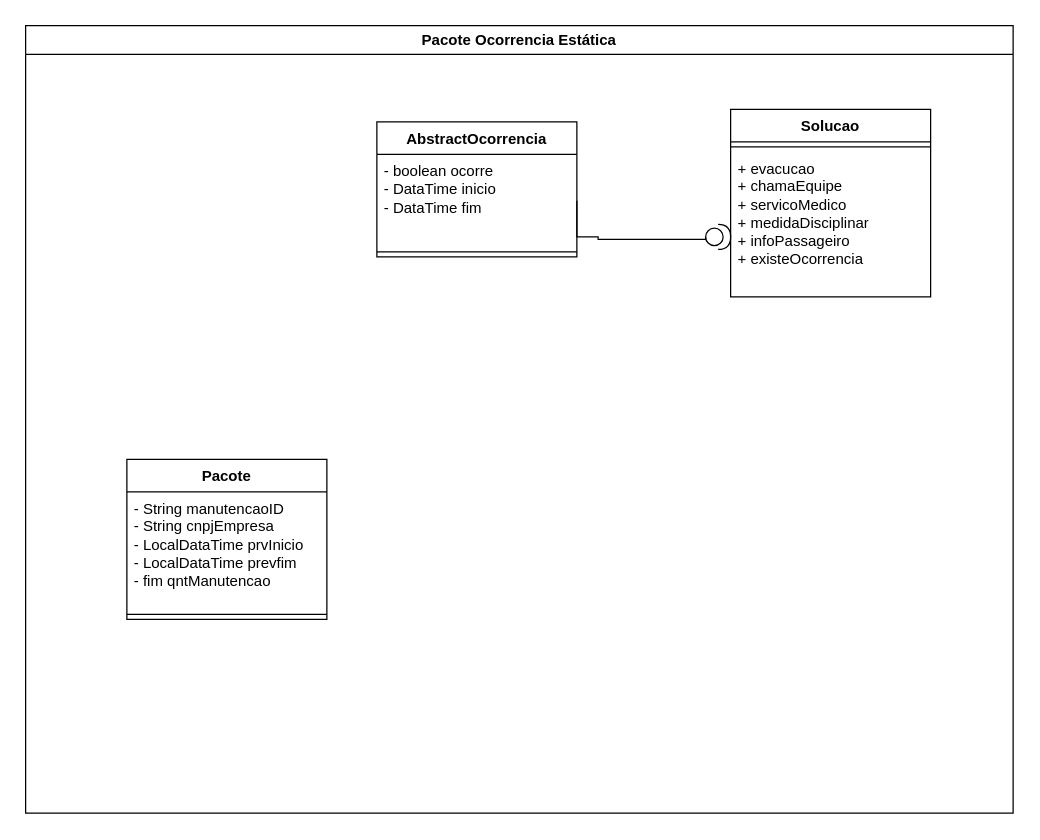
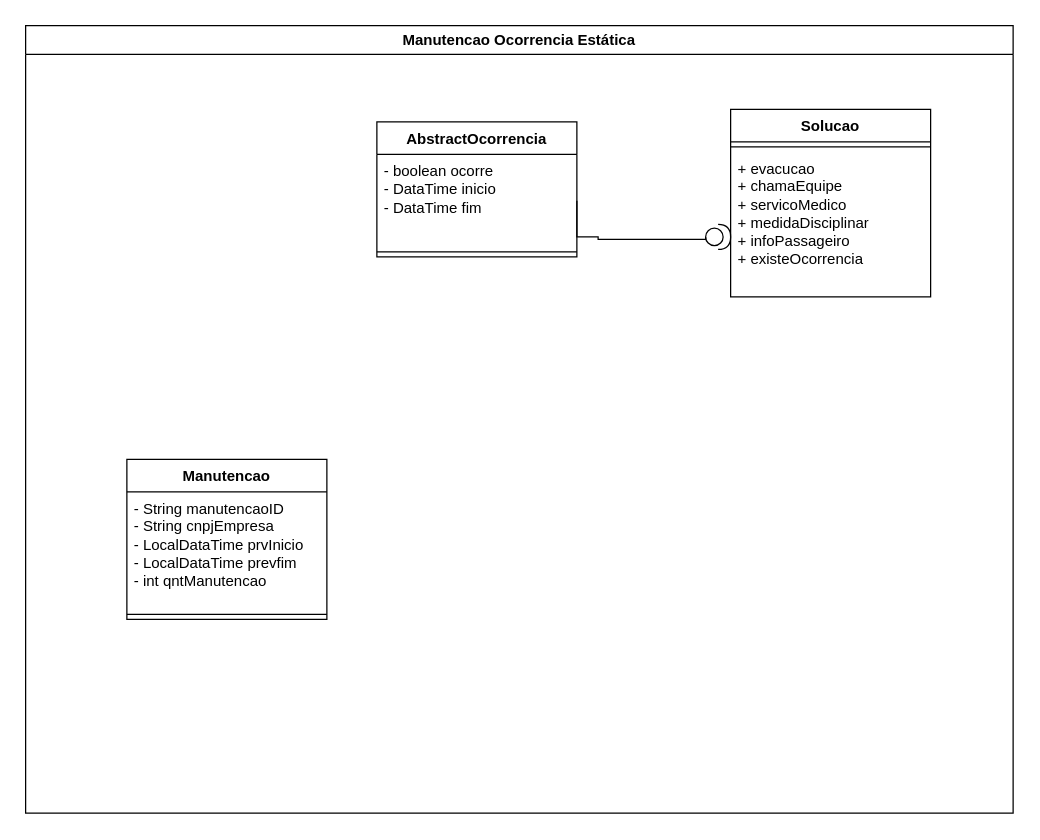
(519, 41) -> (519, 41)
(227, 477) -> (227, 477)
(228, 546) -> (228, 546)
